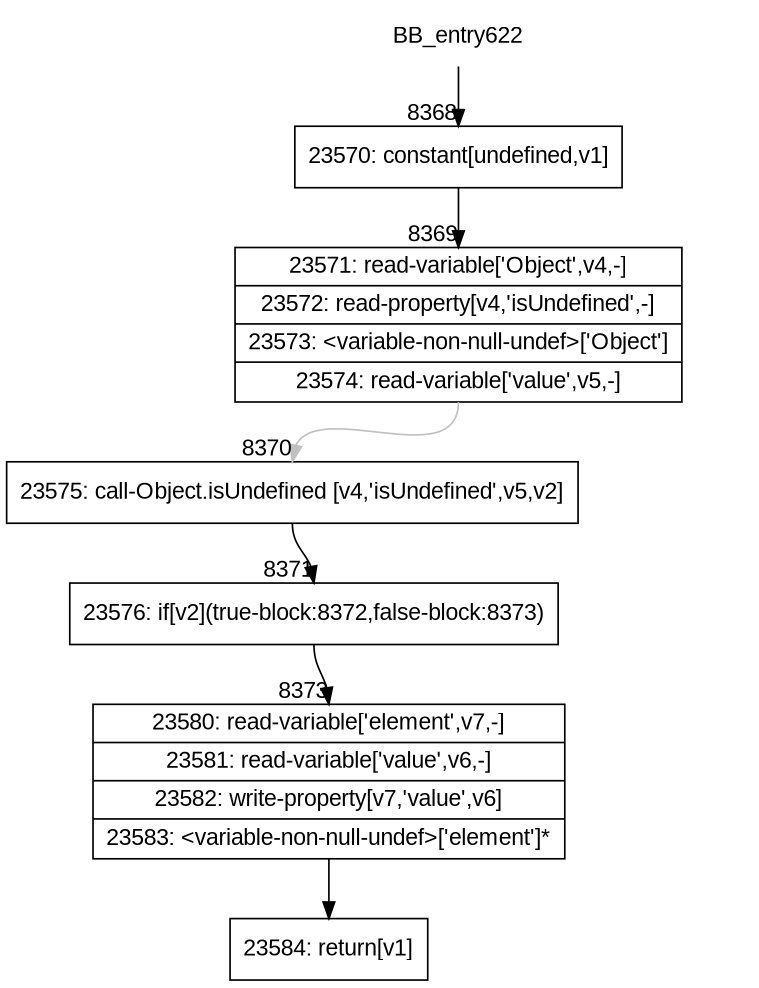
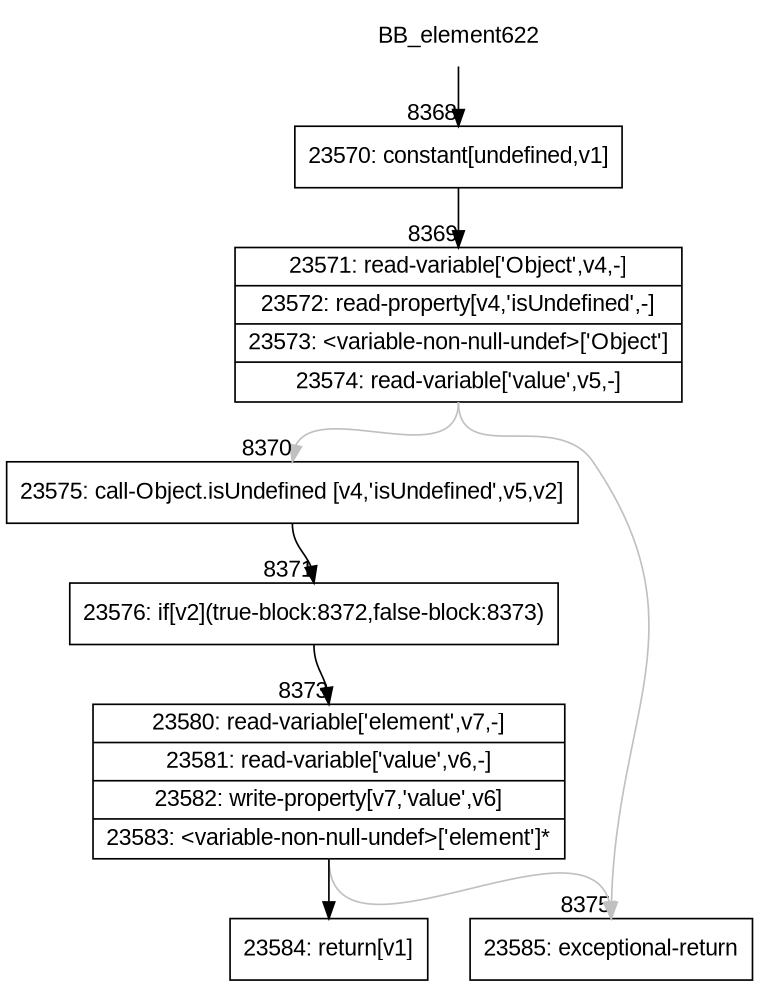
(458, 37) -> (458, 37)
none -> (611, 949)
